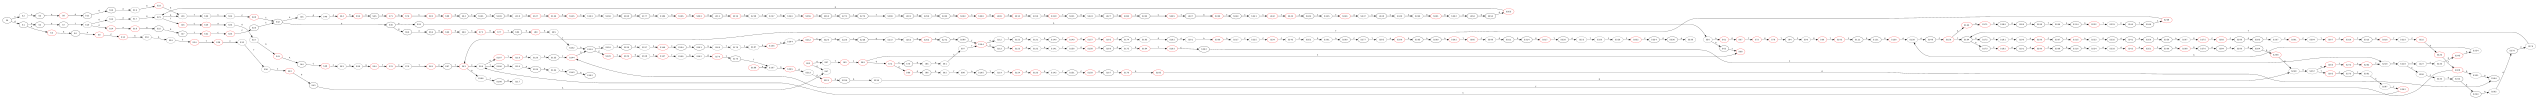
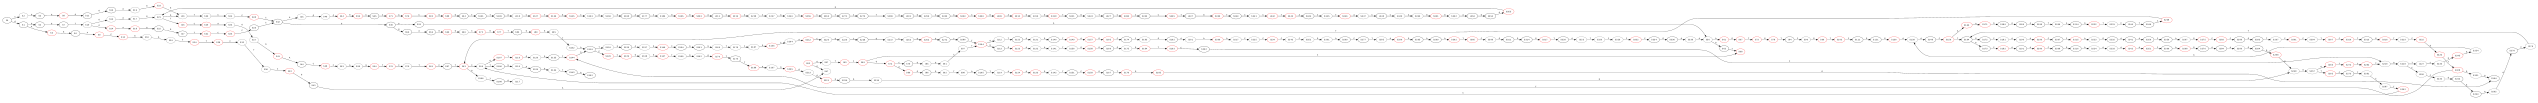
none -> (1699, 40)
(754, 62) -> (743, 63)
